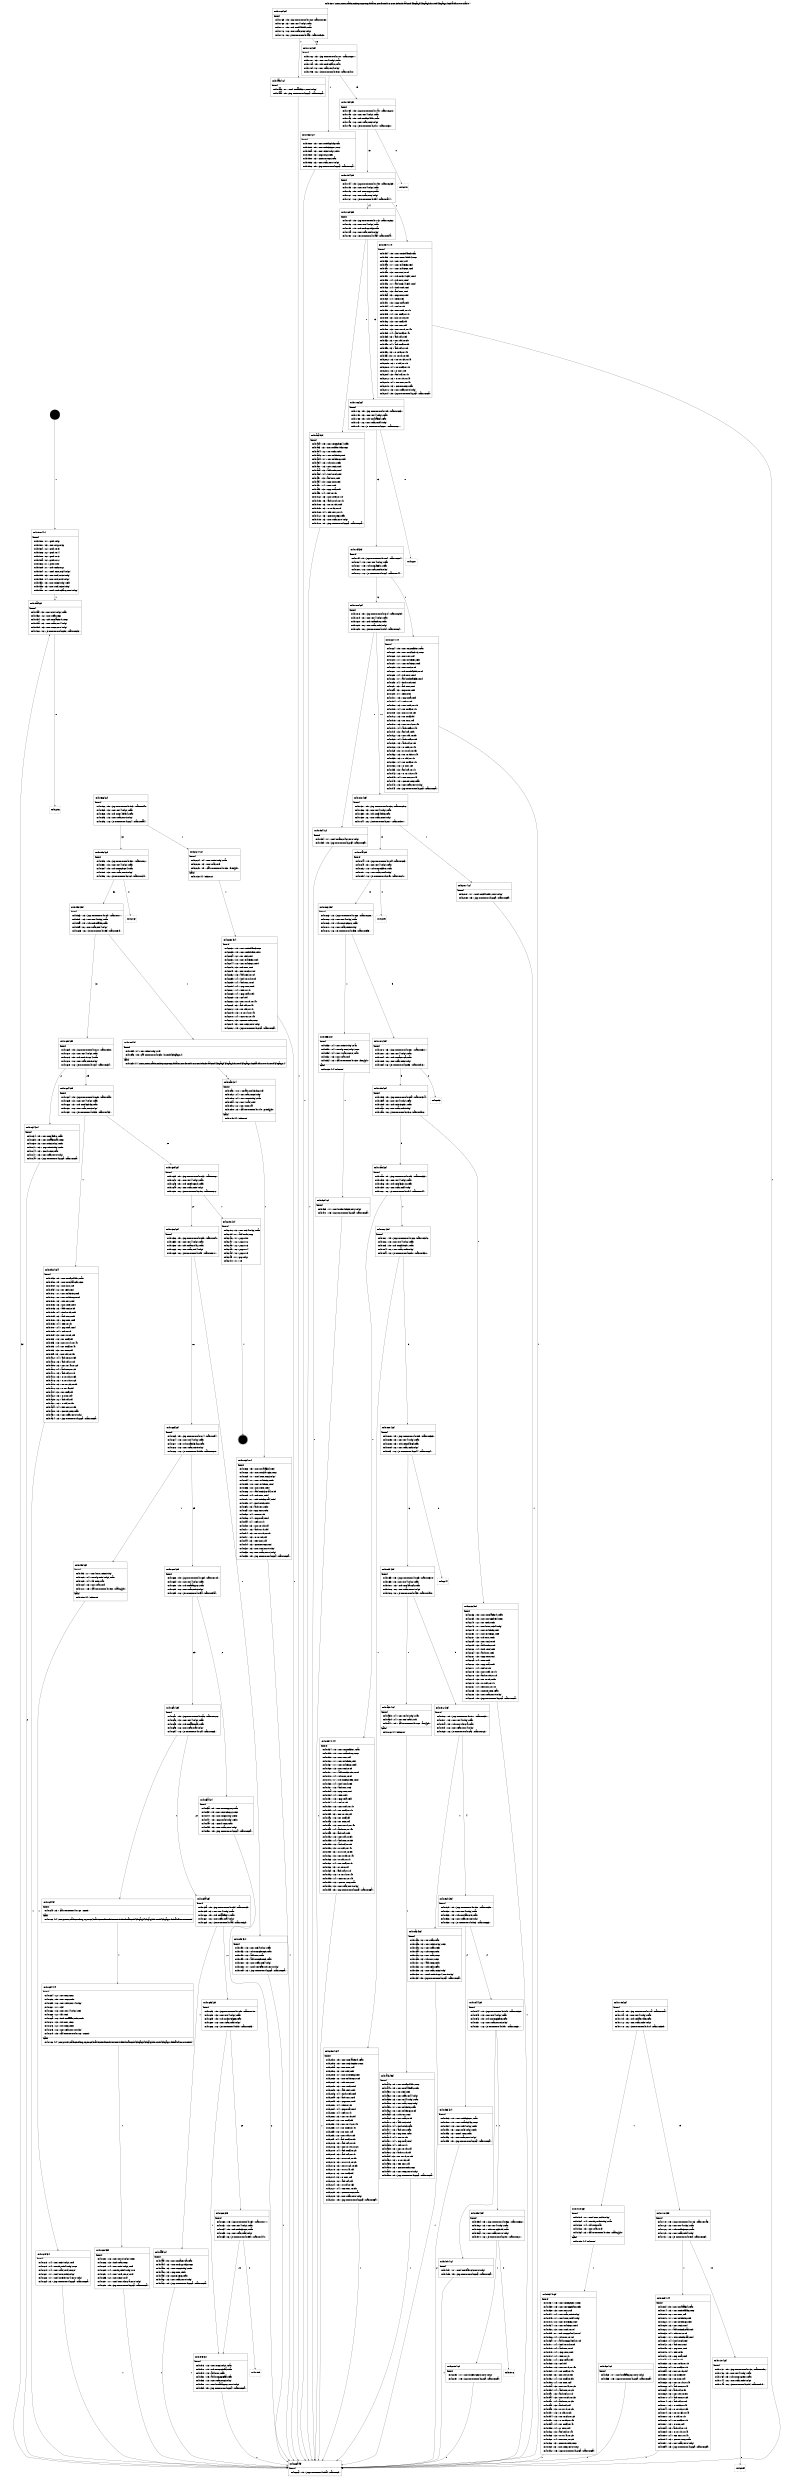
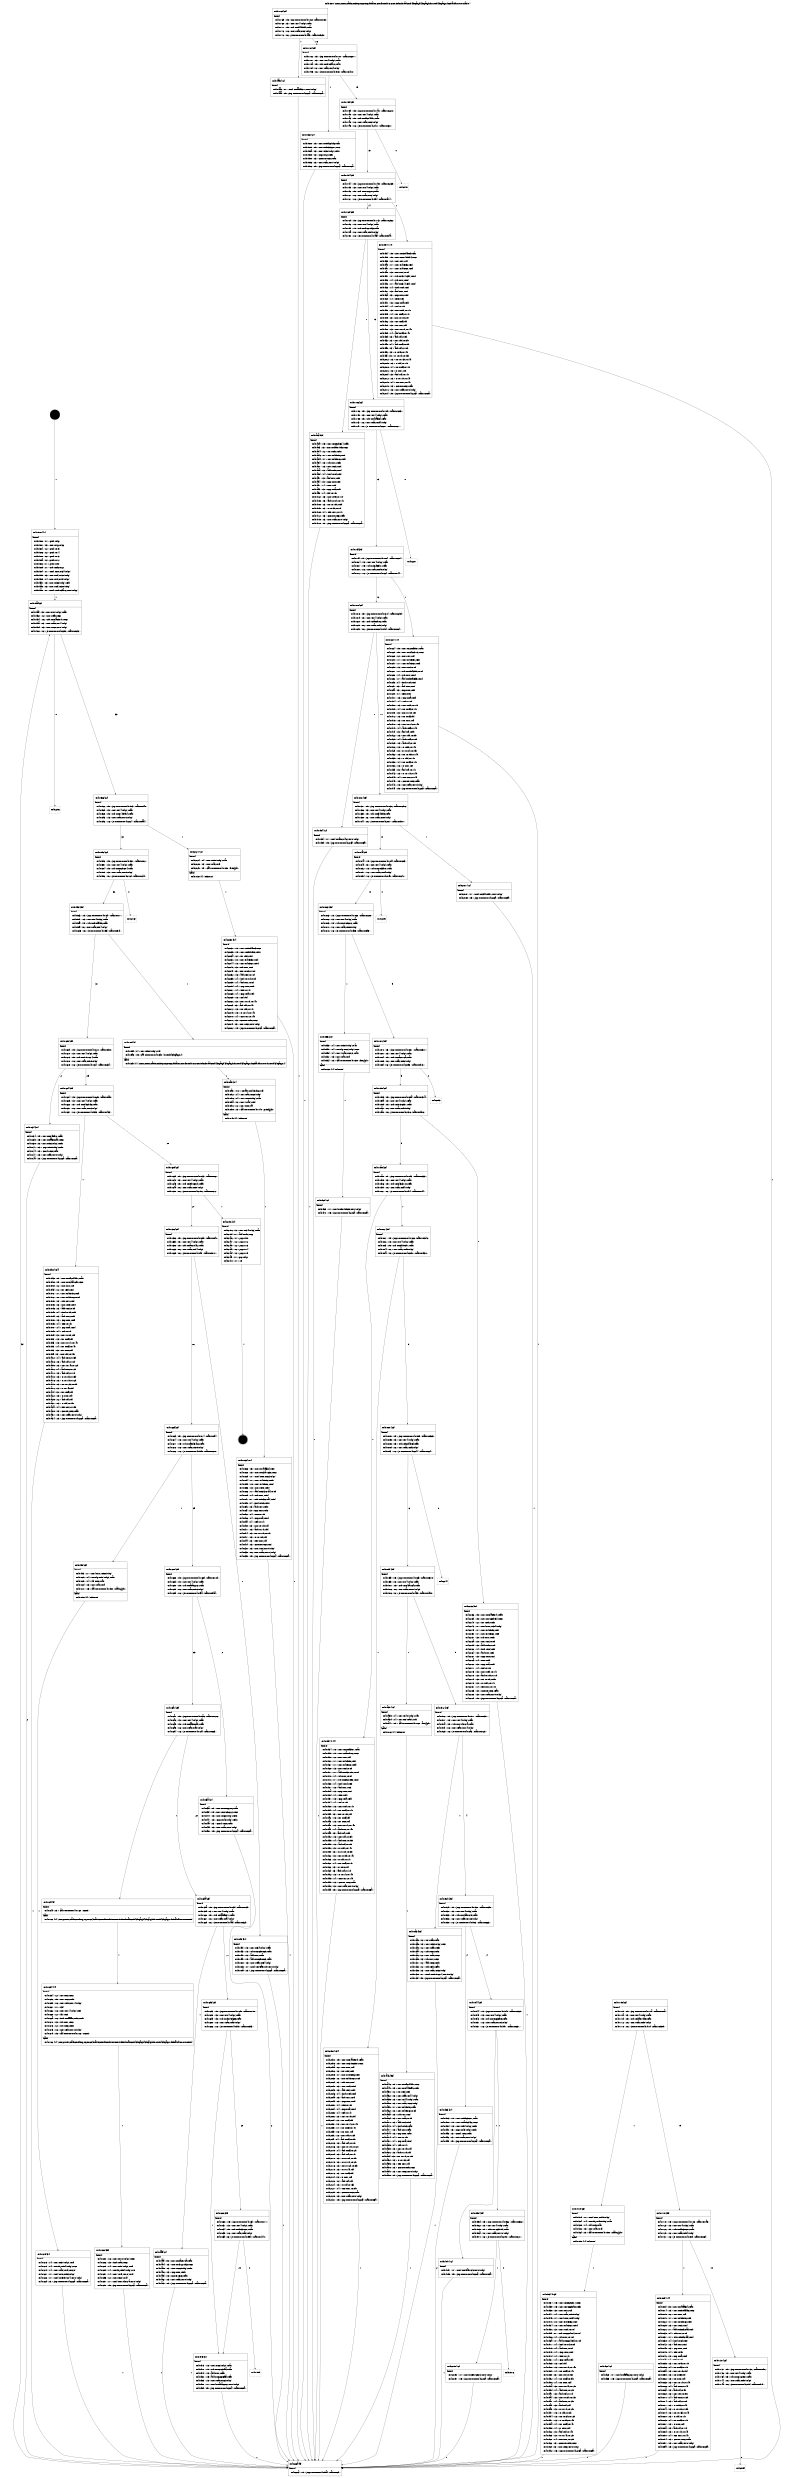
none -> (88, 714)
